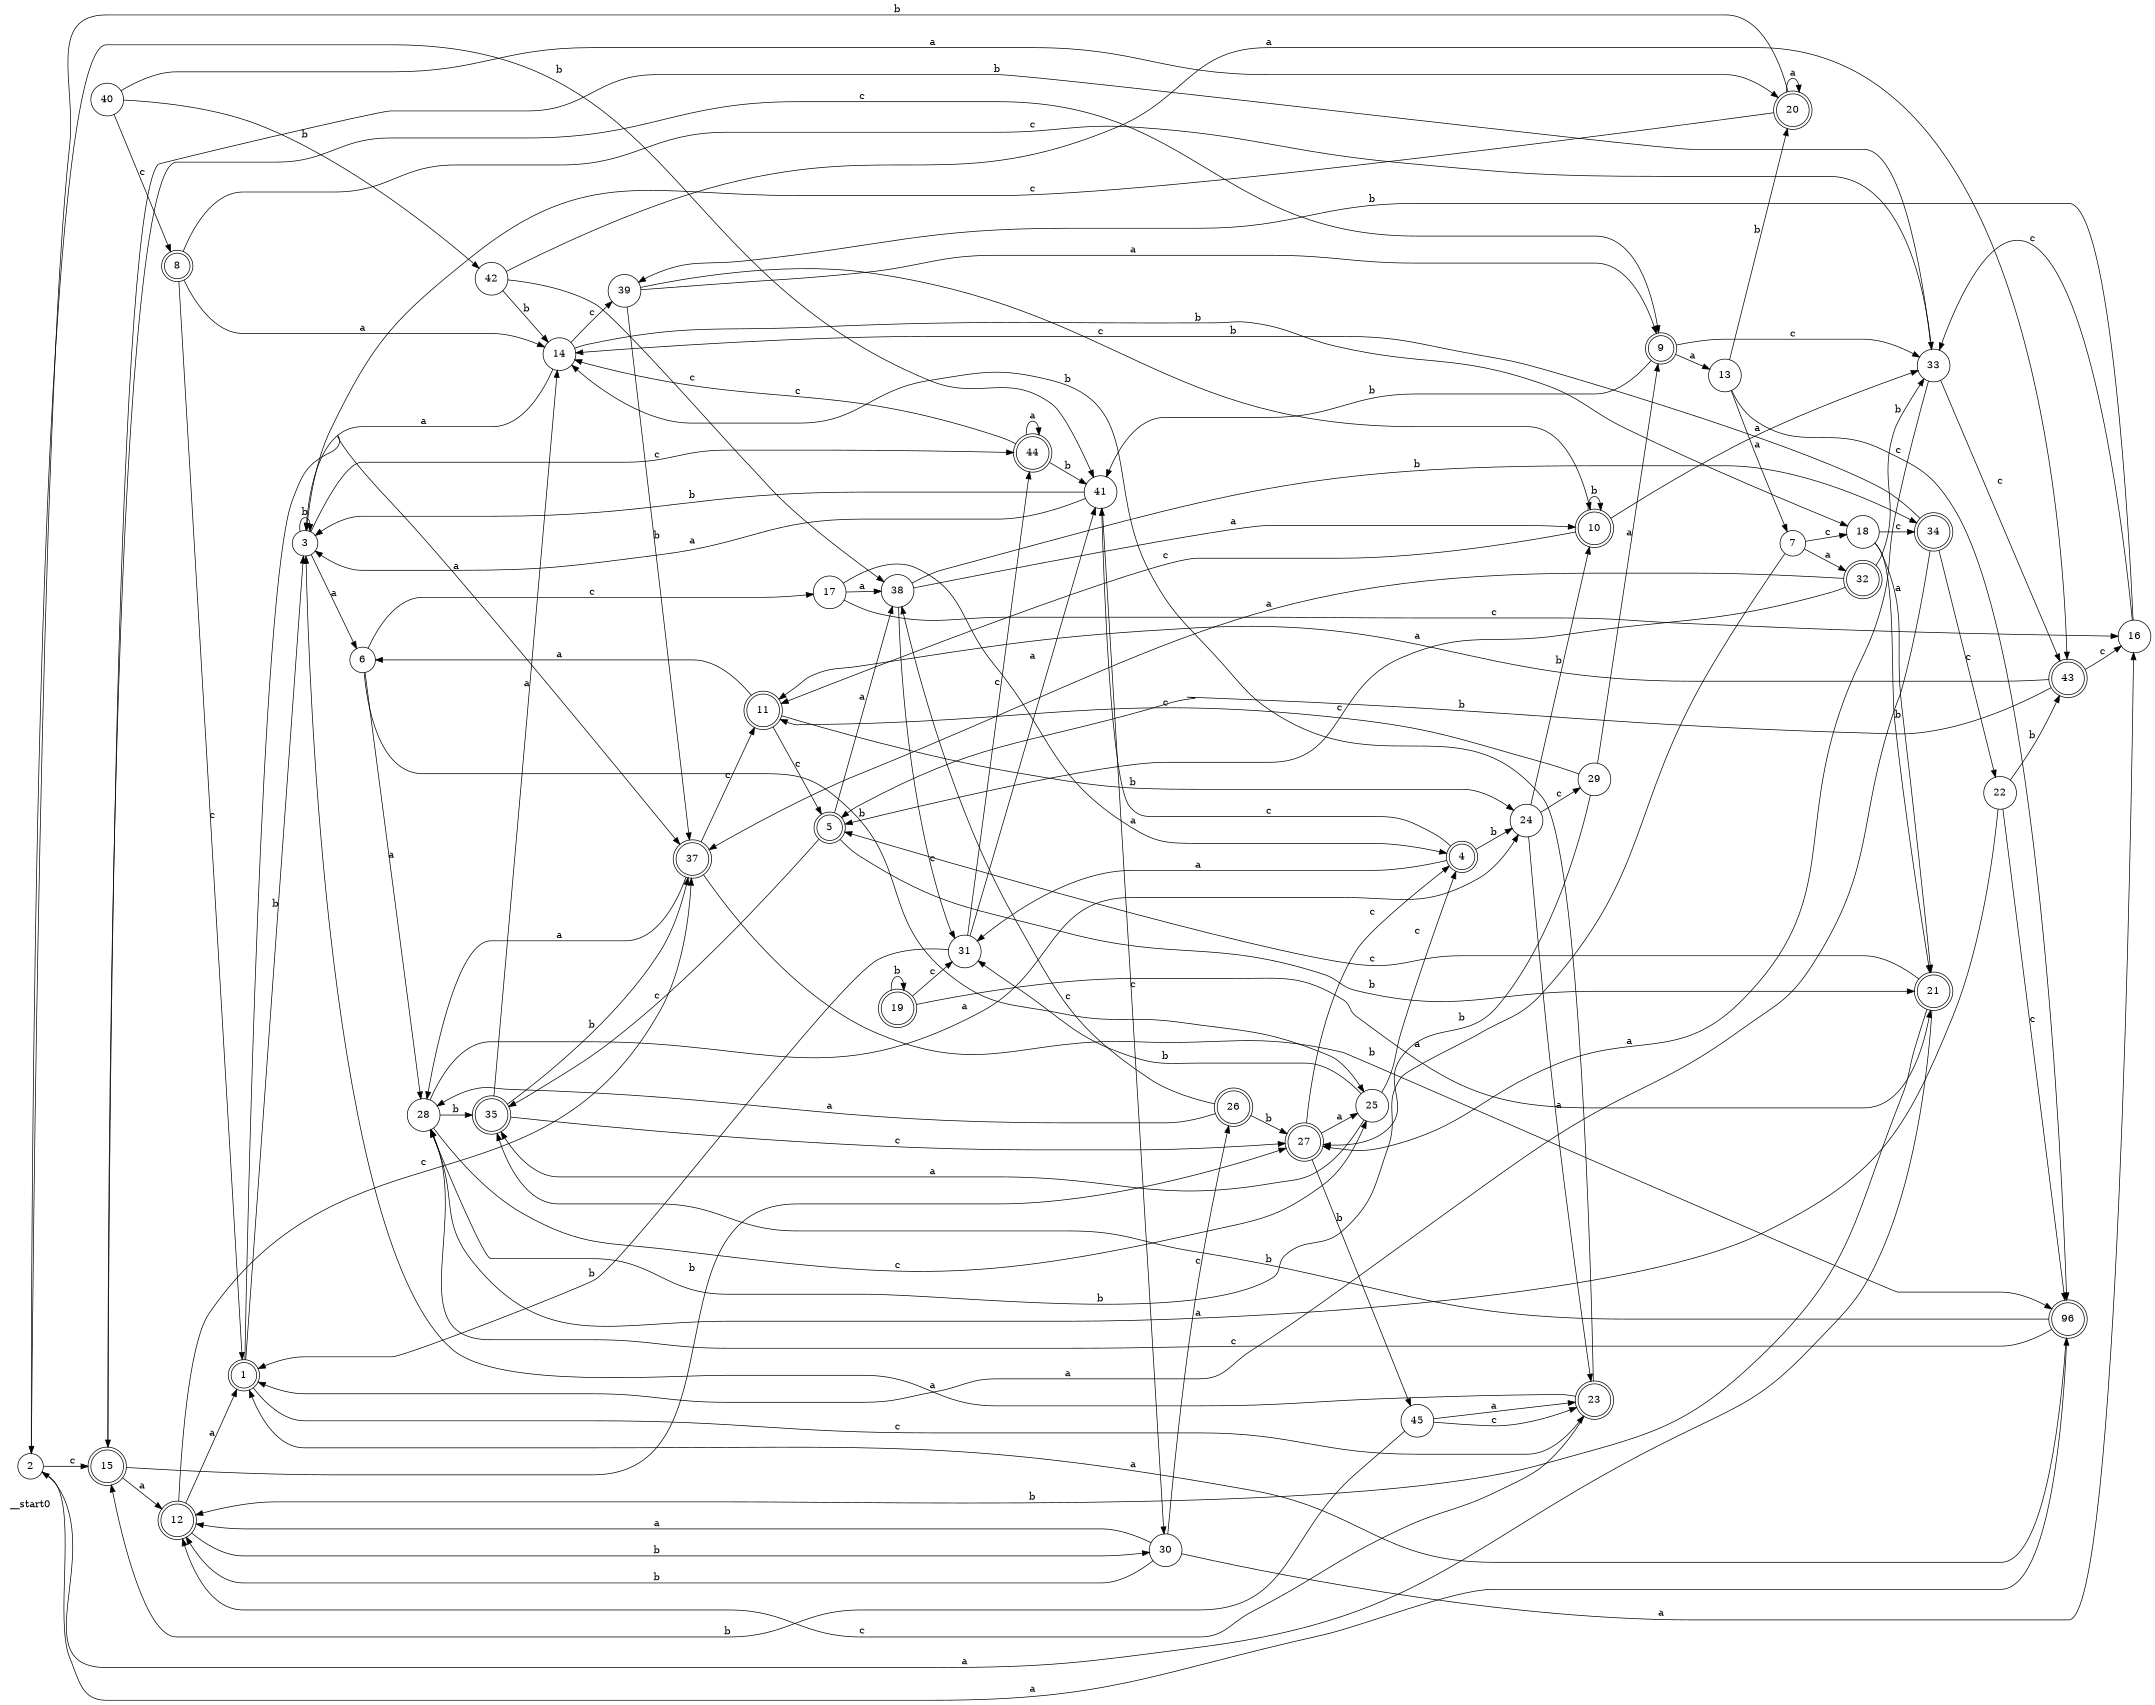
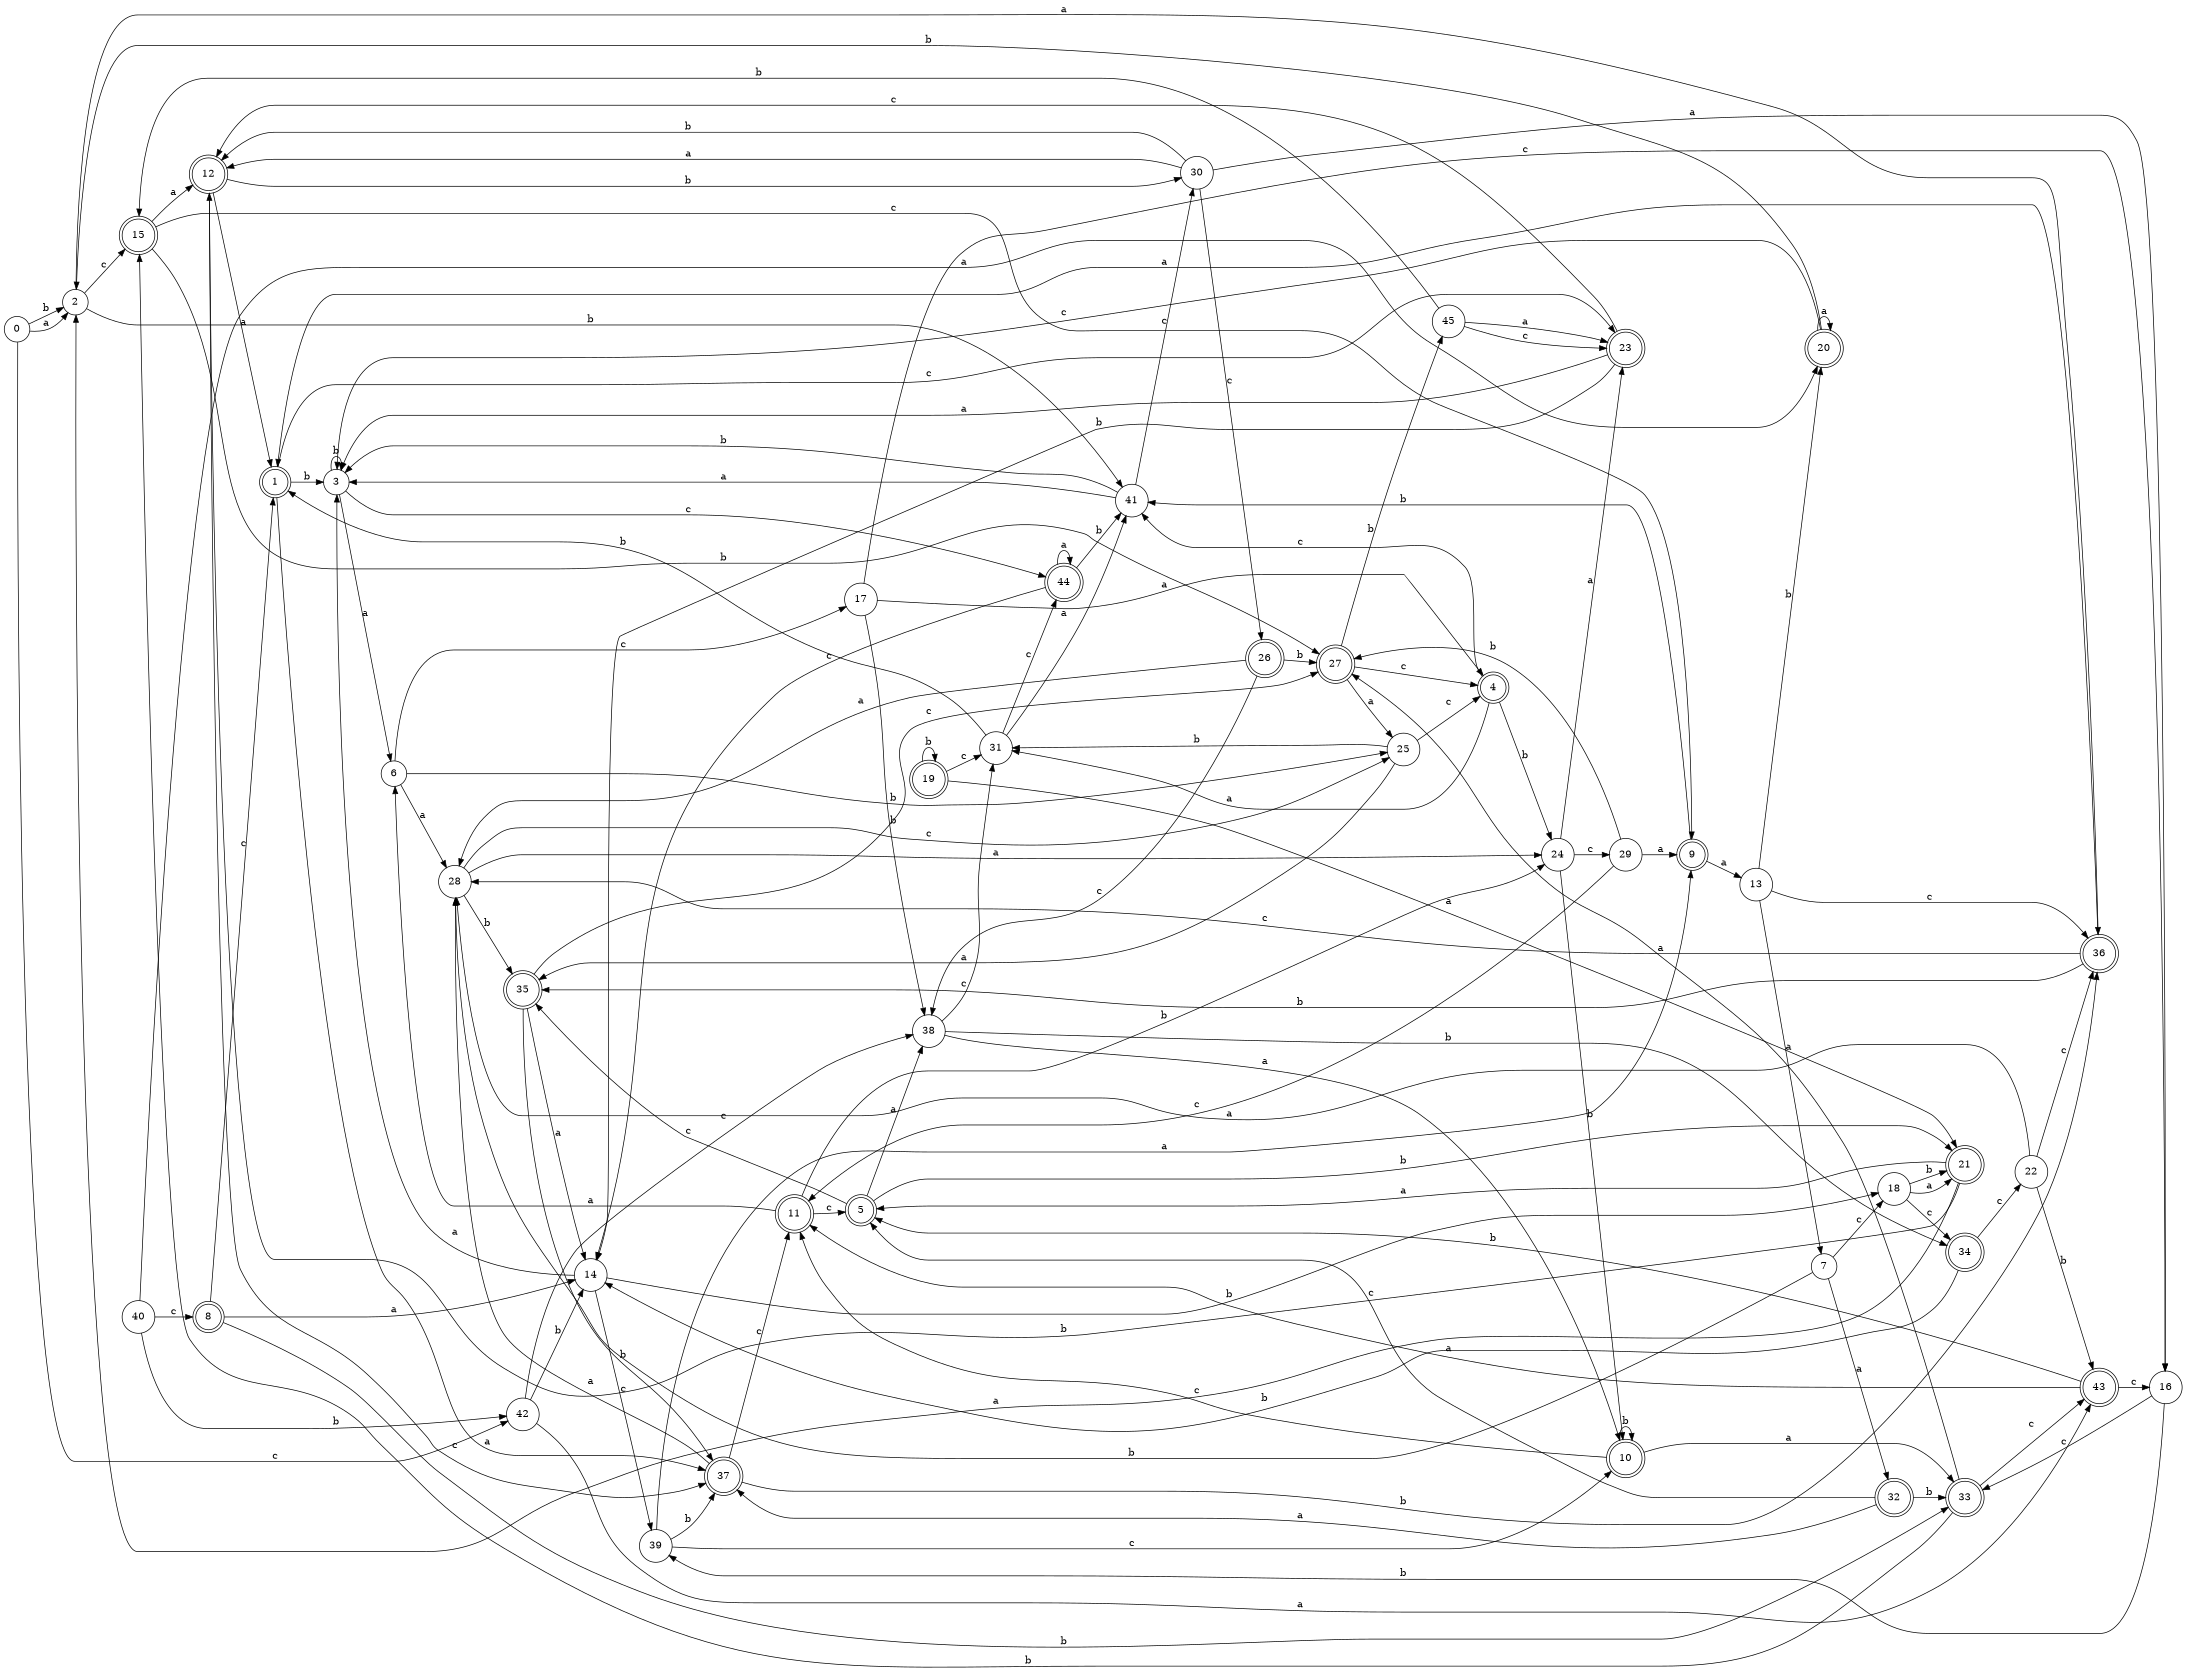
(1033, 125) -> (1064, 1642)
none -> (17, 329)
(1796, 339) -> none
(1934, 366) -> (1965, 1498)
(862, 586) -> (894, 821)
(1372, 959) -> (1404, 1191)
(1300, 1318) -> none
(2068, 1319) -> (2099, 954)
(31, 1505) -> none
